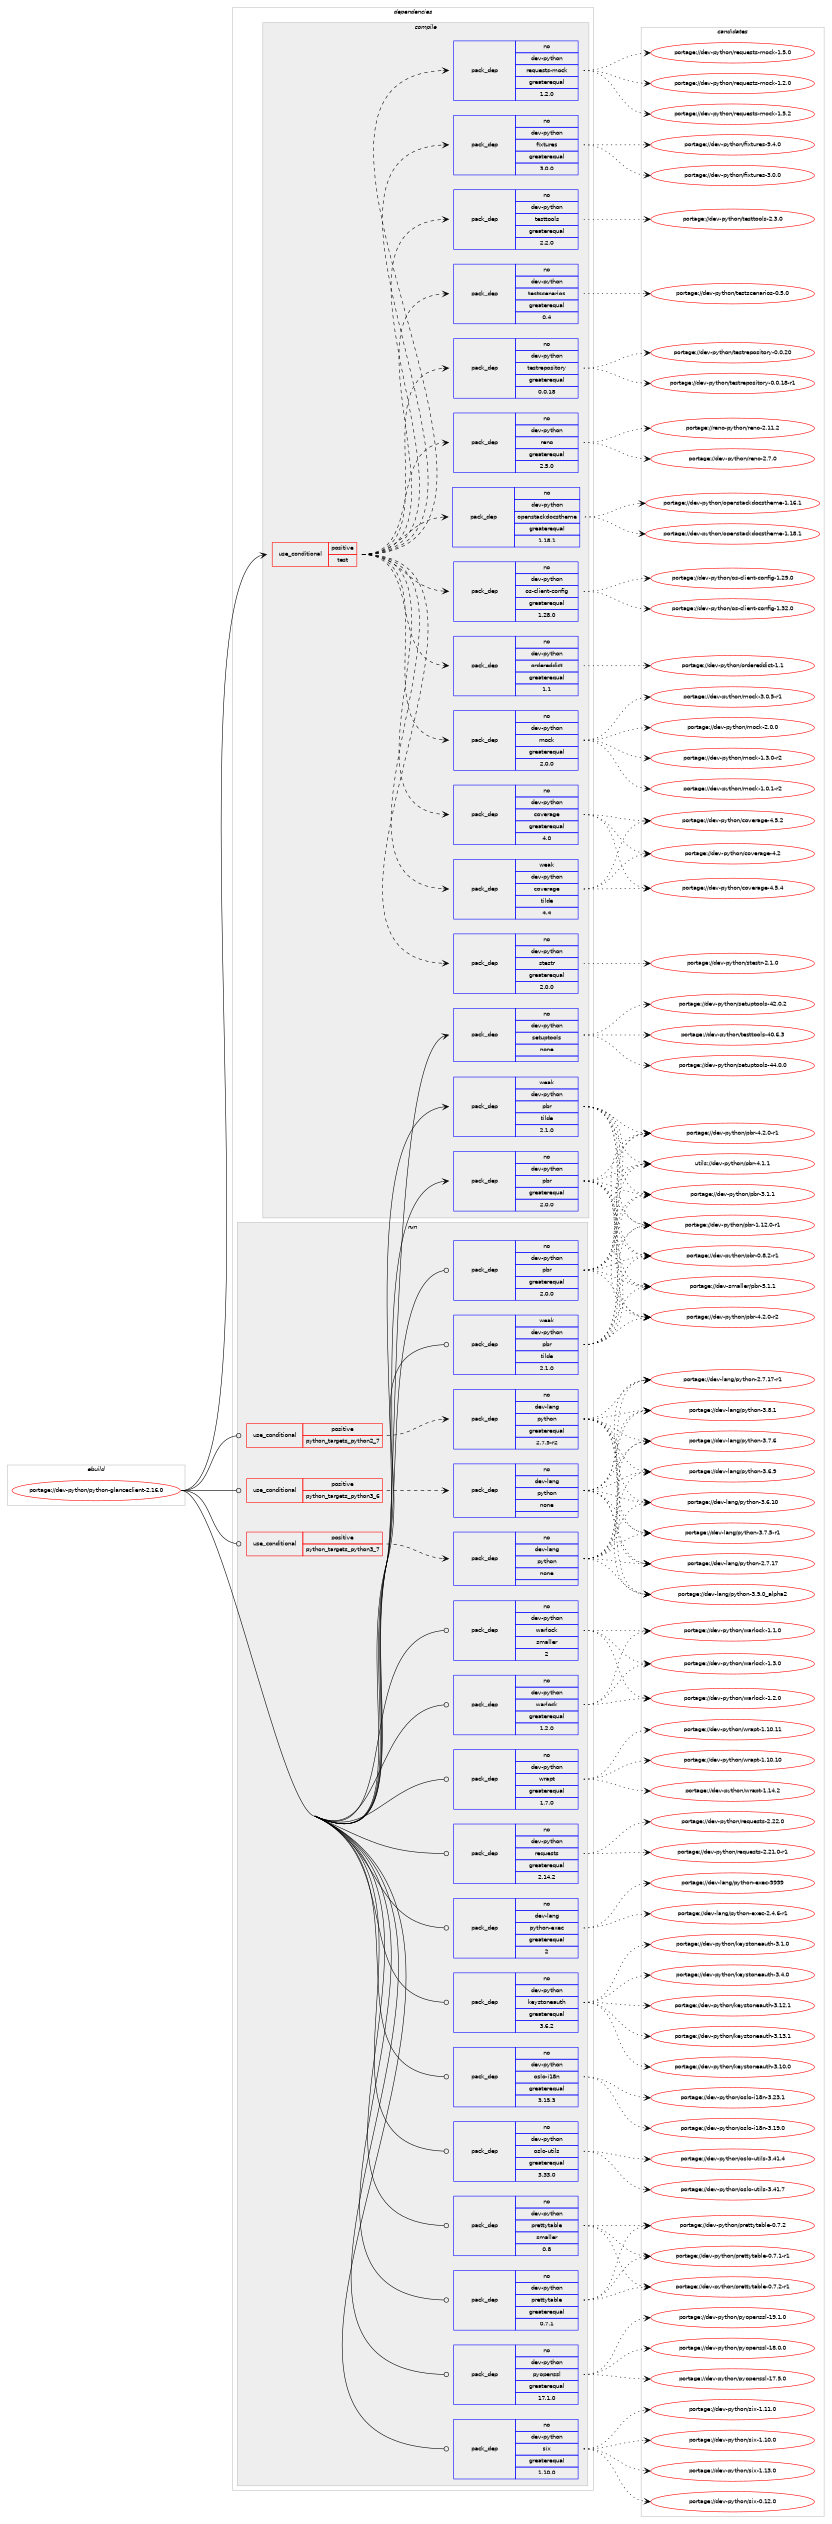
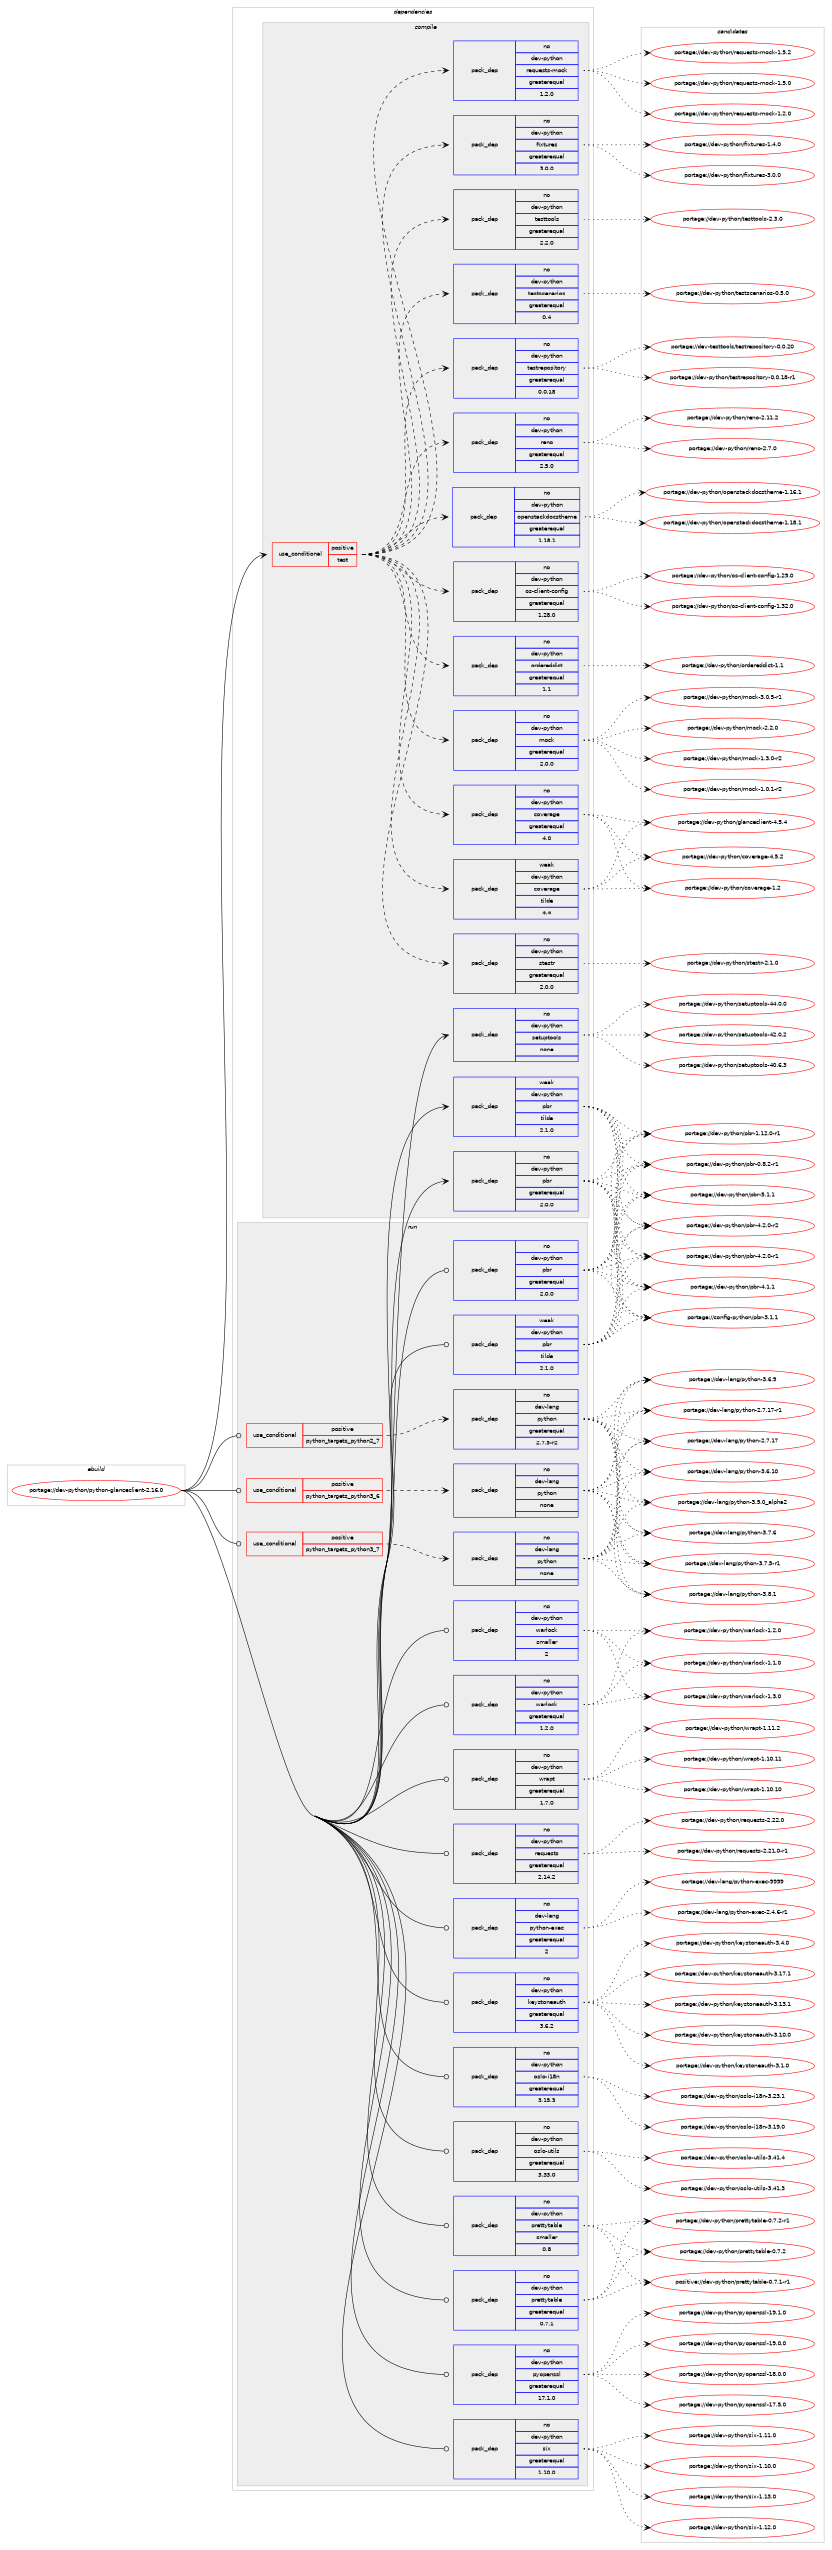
(733, 145) -> (733, 145)
(733, 353) -> (733, 347)
(733, 428) -> (733, 418)
(733, 728) -> (733, 728)
(733, 854) -> (733, 888)
(733, 888) -> (733, 823)
(733, 1035) -> (733, 1066)
(733, 1164) -> (733, 1287)
(733, 1195) -> (733, 1318)
(733, 1287) -> (733, 1195)
(733, 1791) -> (733, 1729)
(733, 2006) -> (733, 1974)
(733, 2190) -> (733, 2189)
(733, 2256) -> (733, 2282)
none -> (733, 2344)
(733, 2502) -> (733, 2528)
